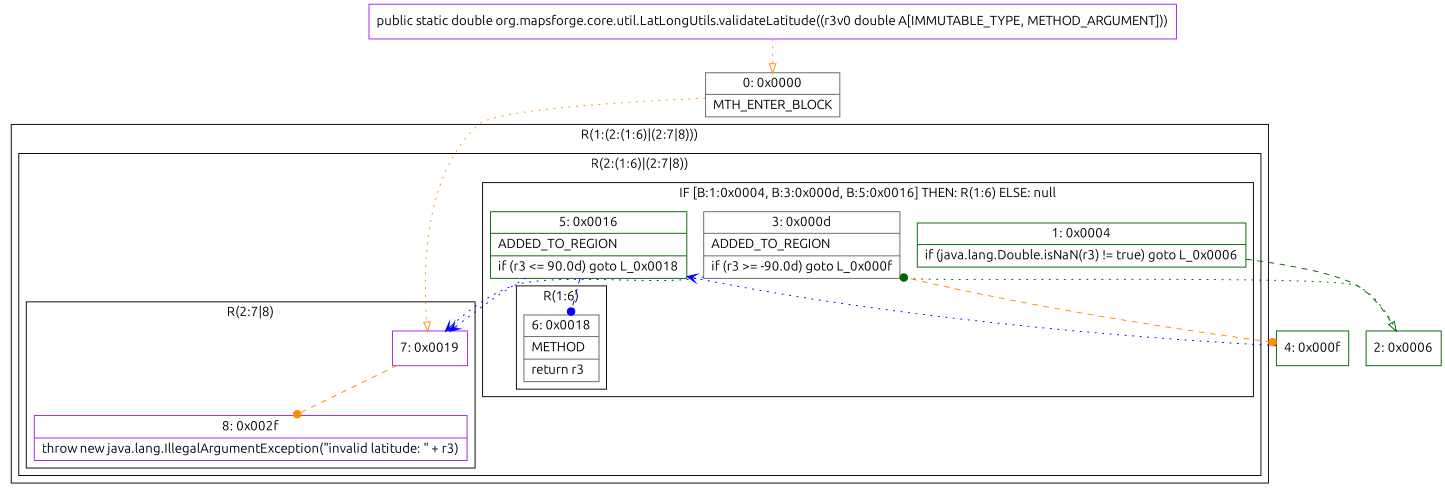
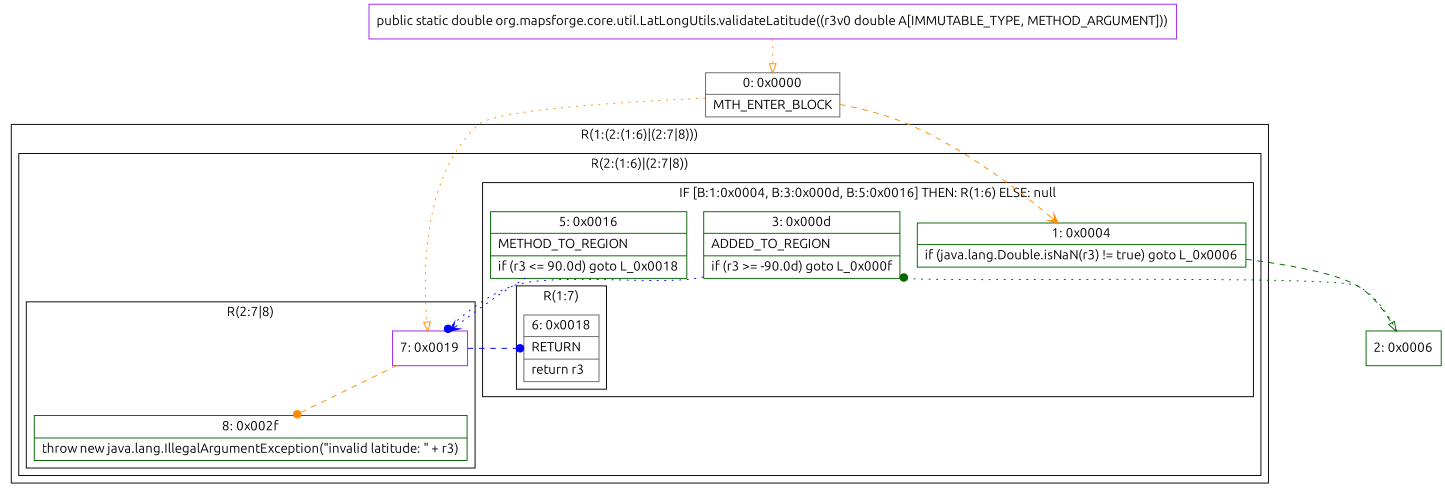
none -> (953, 147)
(558, 244) -> (563, 244)
(802, 245) -> (802, 245)
(572, 279) -> (572, 279)
(576, 293) -> (492, 348)
(561, 297) -> (561, 297)
(559, 347) -> (556, 347)
(1313, 348) -> none
(251, 438) -> (251, 438)
